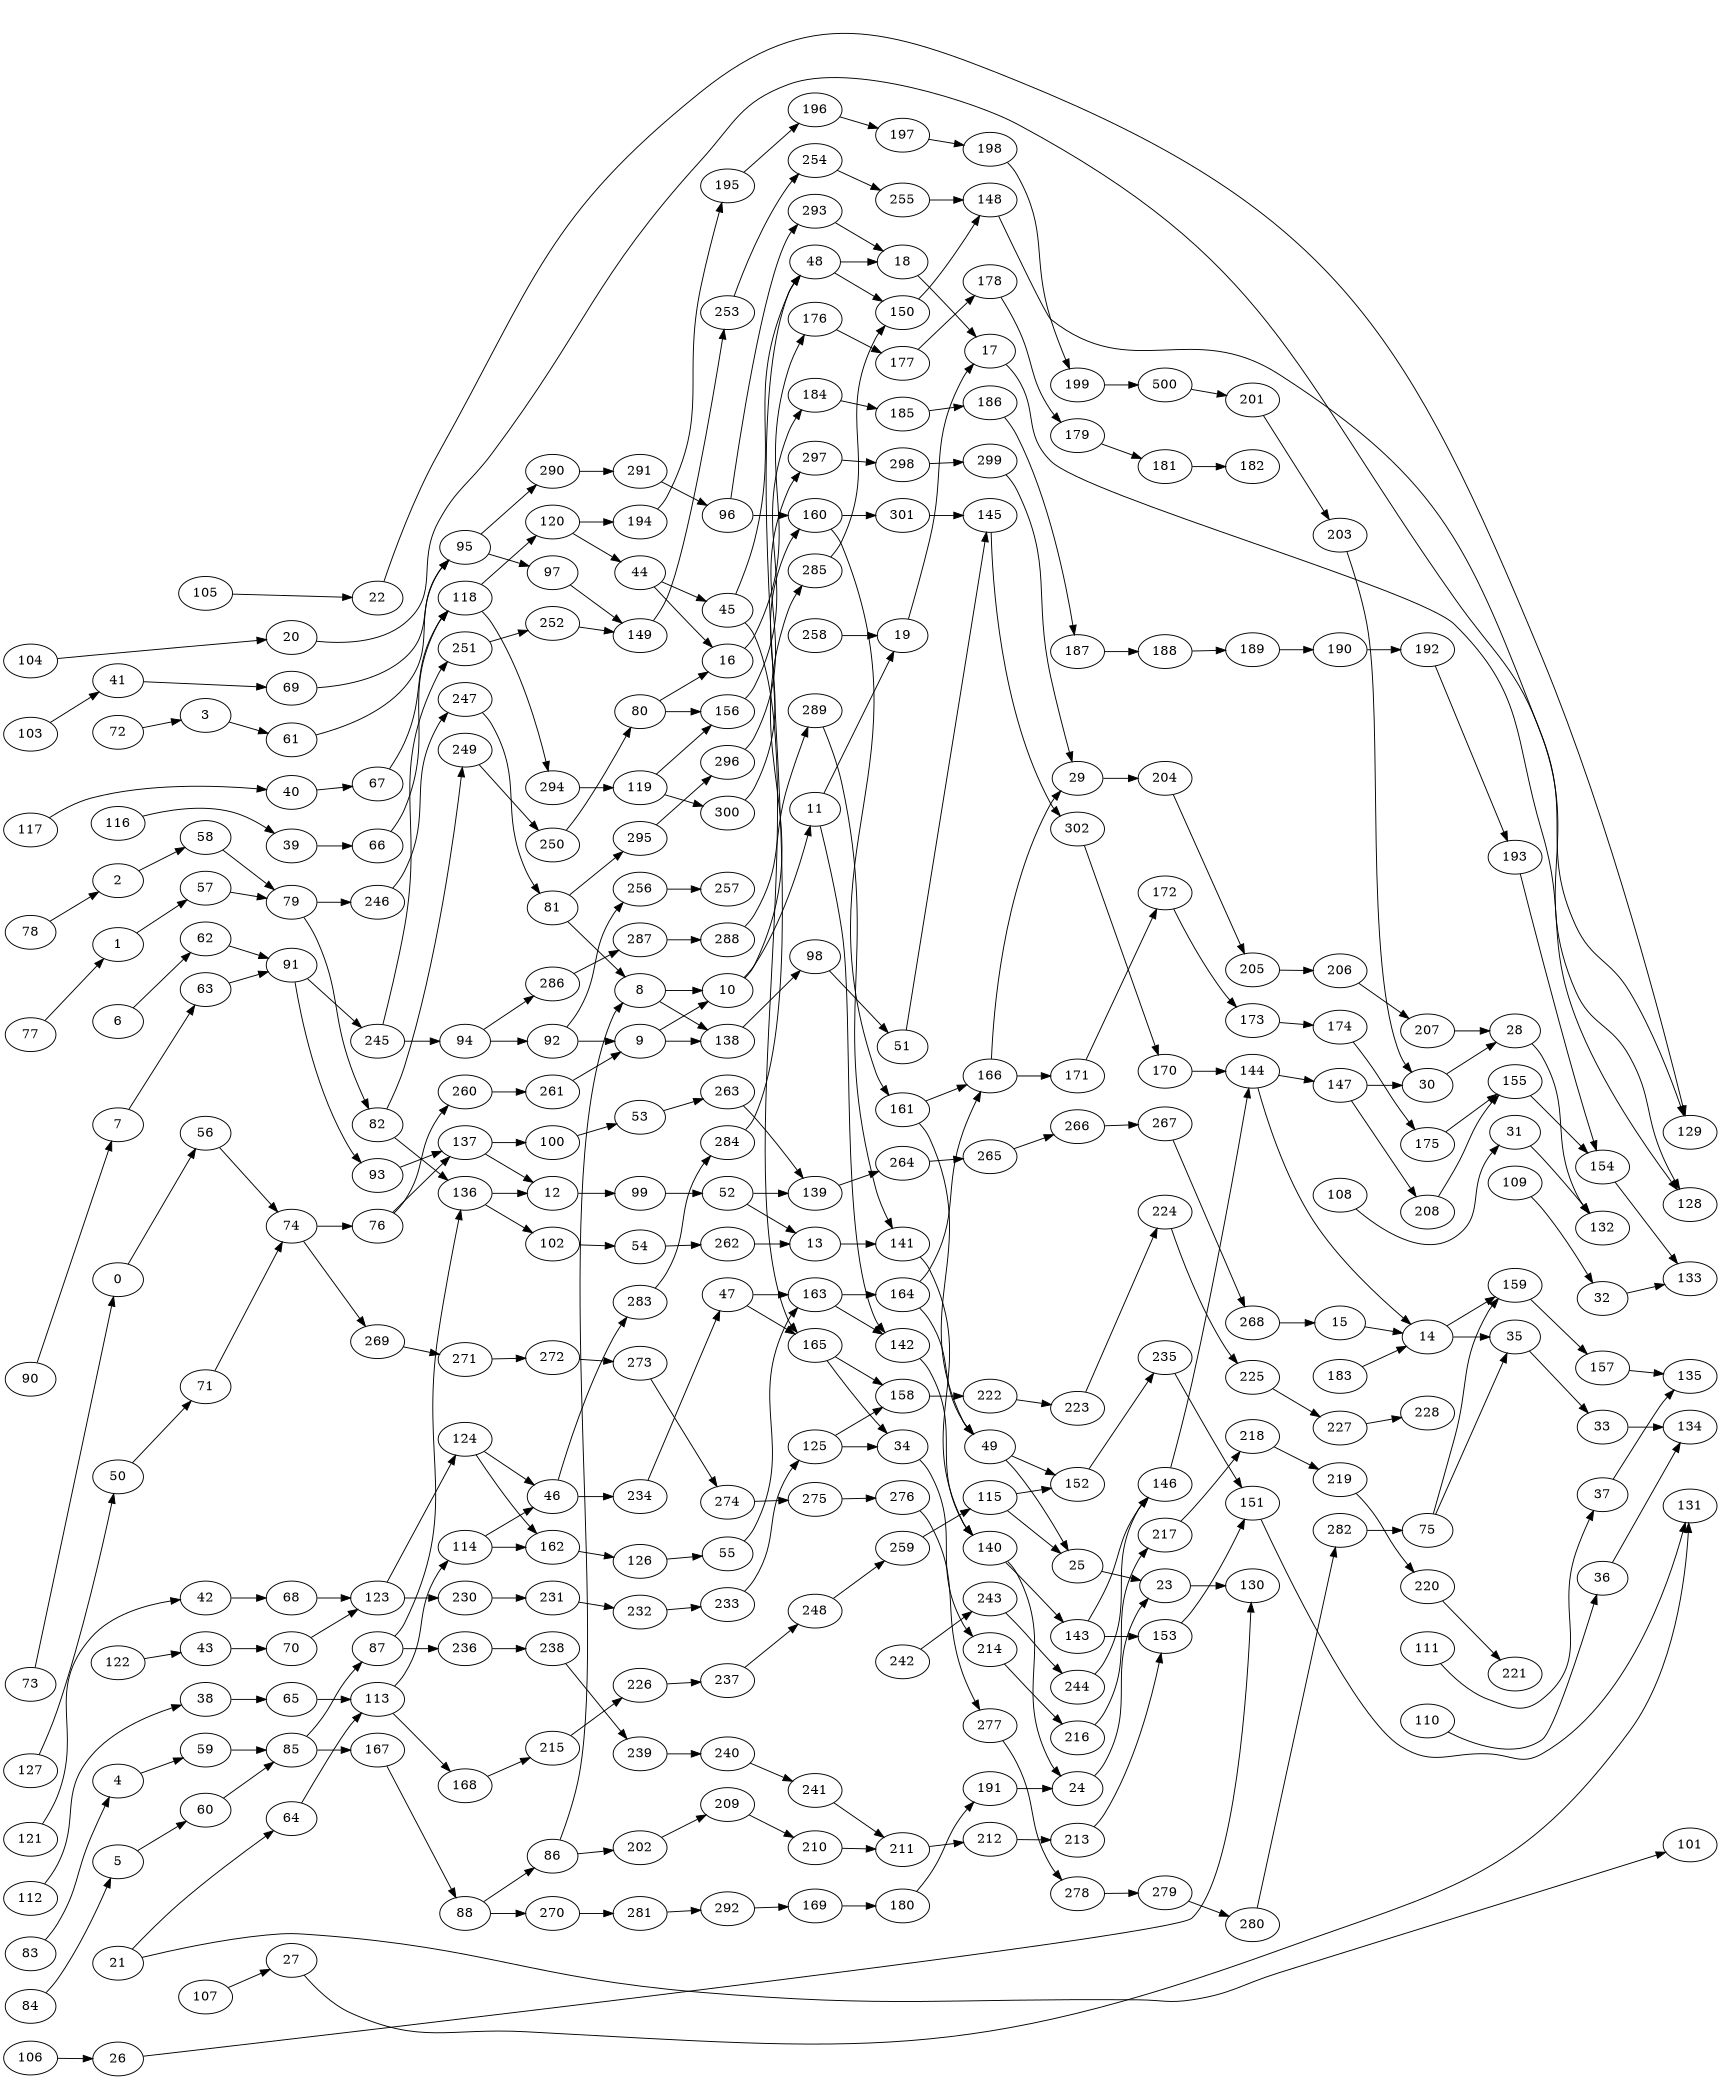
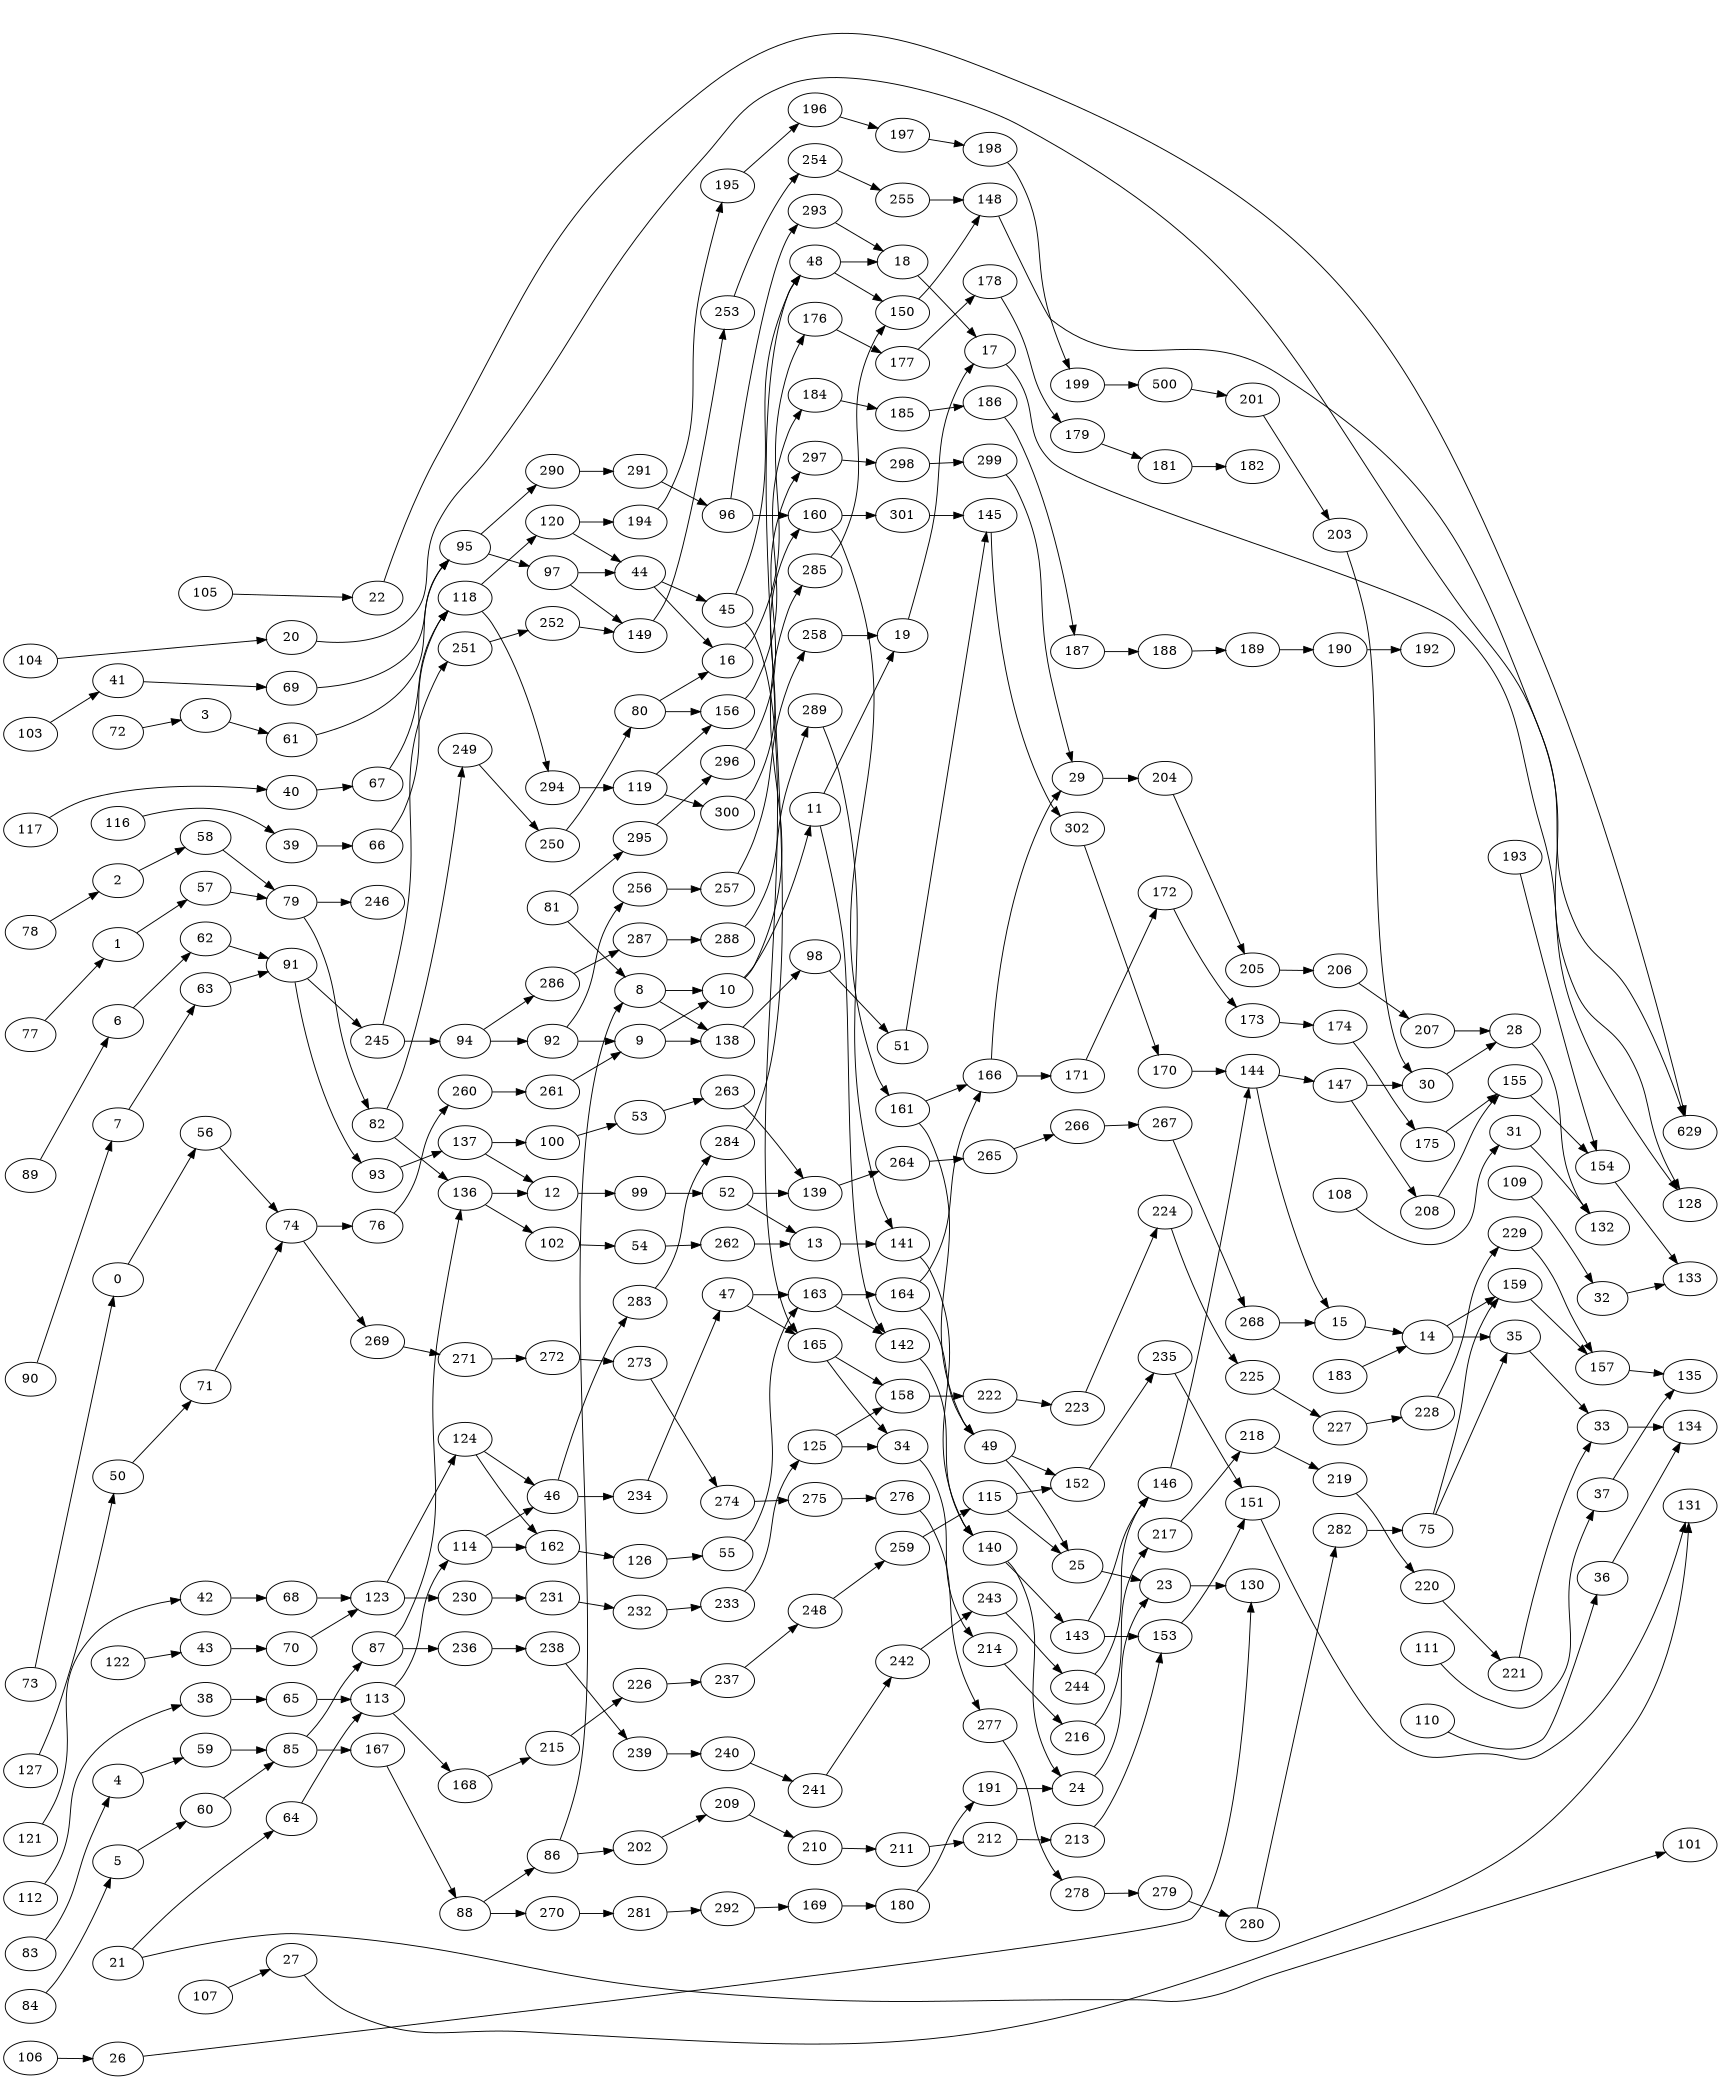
none -> (592, 573)
(465, 699) -> none
(1470, 749) -> none
none -> (769, 778)
(1690, 1132) -> (1690, 1132)
none -> (31, 1175)
(419, 1187) -> none
(1310, 1216) -> (1283, 1196)
none -> (1515, 1234)
none -> (1546, 1552)
(855, 1817) -> (856, 1730)
